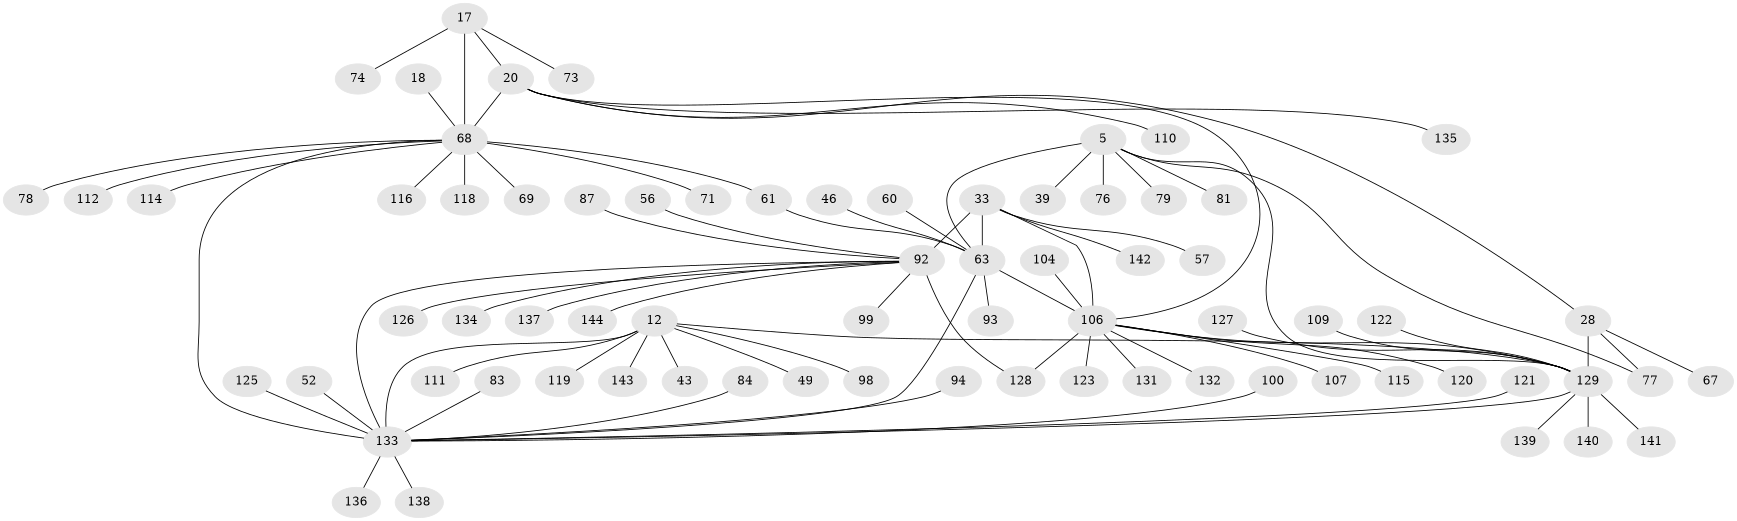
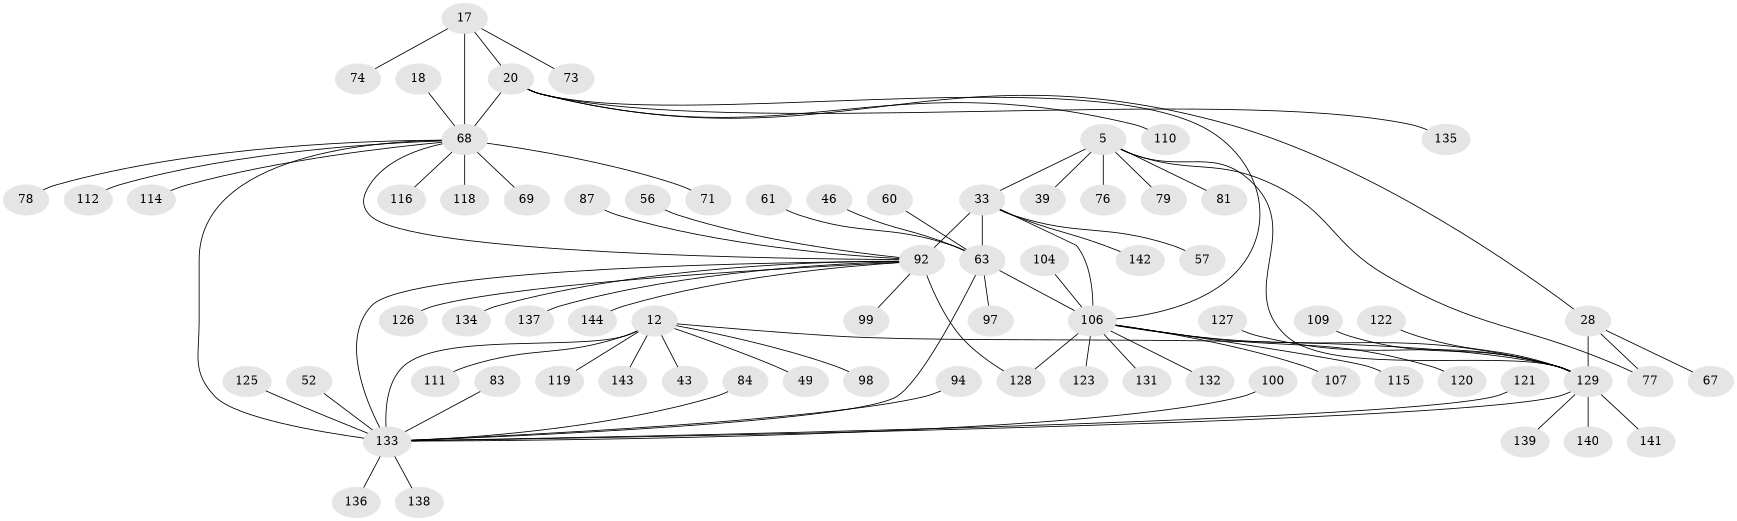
(621, 158) -> (573, 249)
(981, 168) -> (1043, 170)
(991, 321) -> (991, 321)
